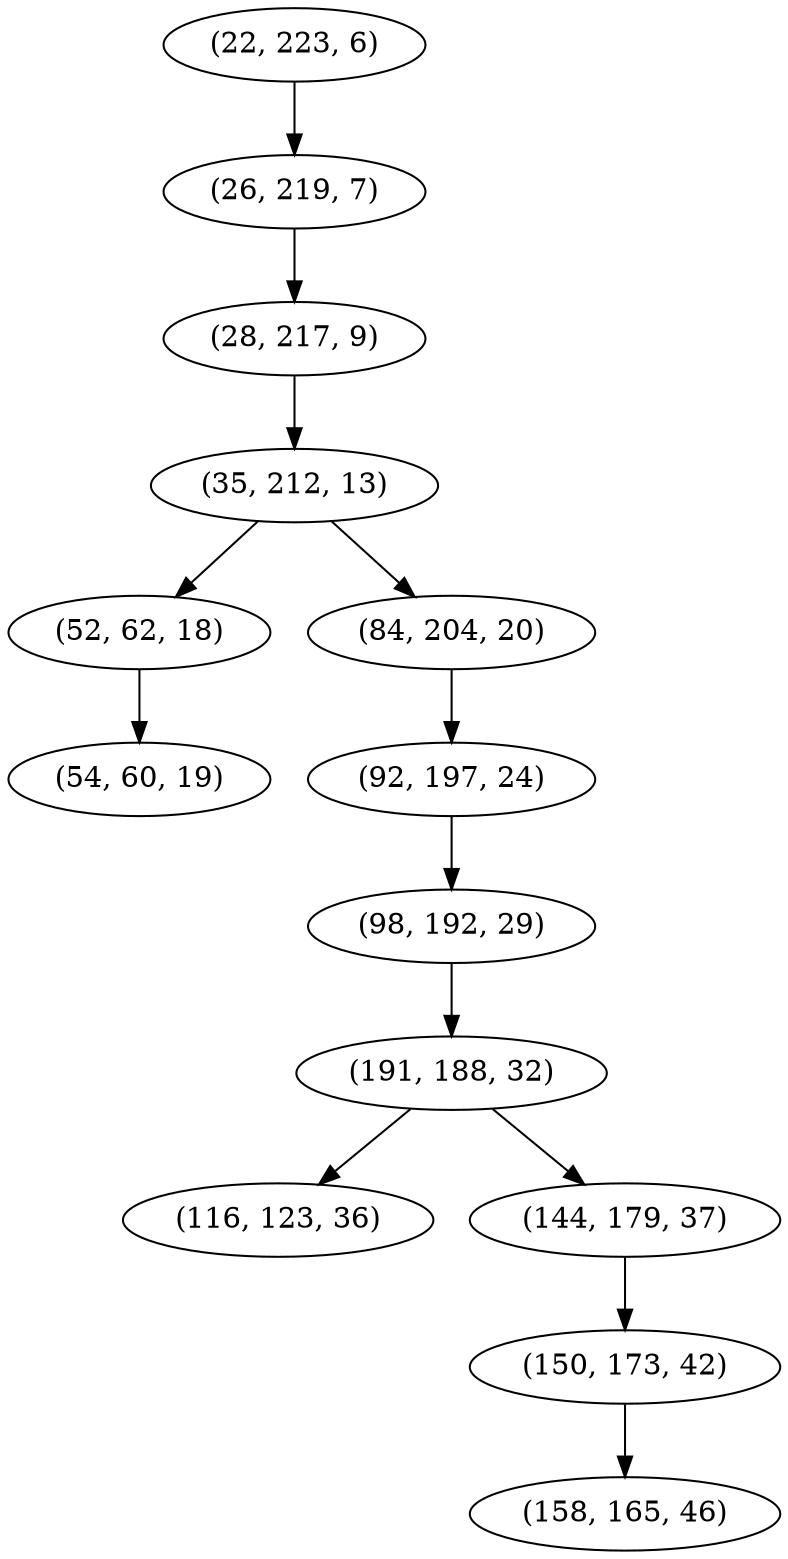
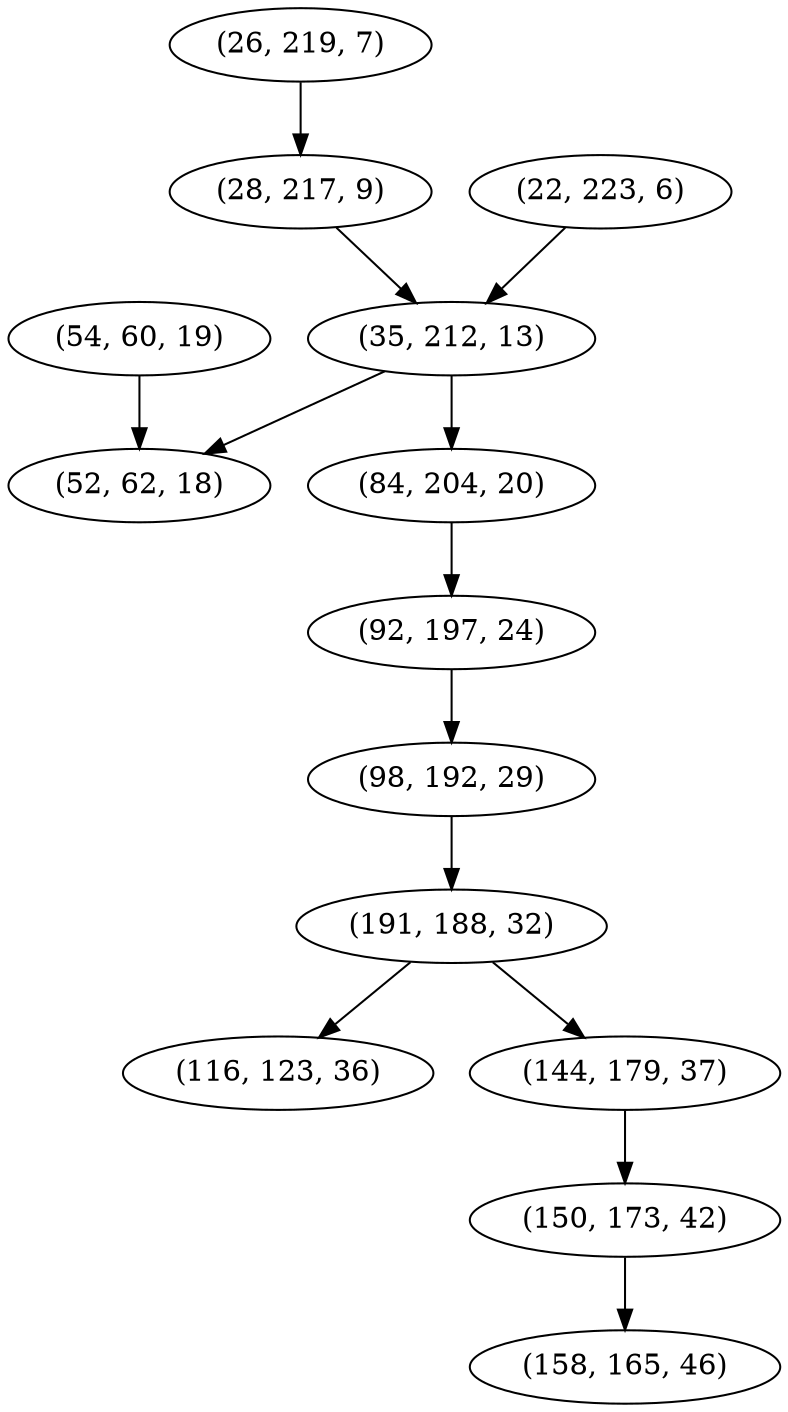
(294, 108) -> (534, 258)
(139, 696) -> (139, 402)
